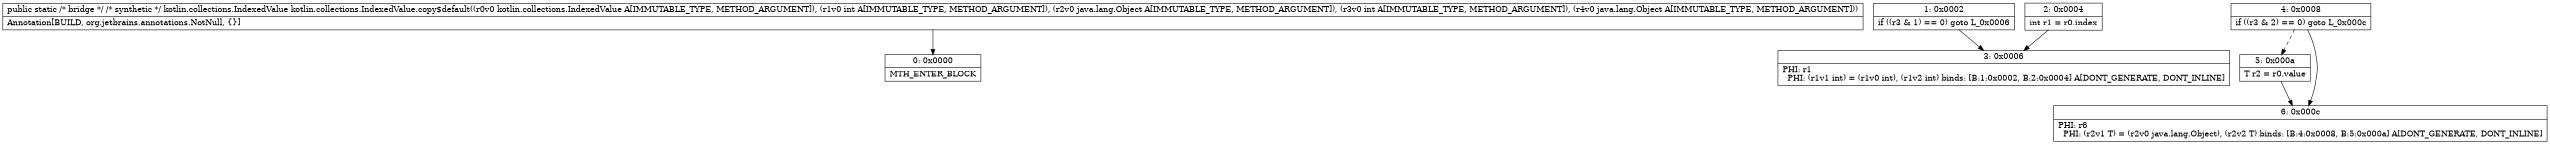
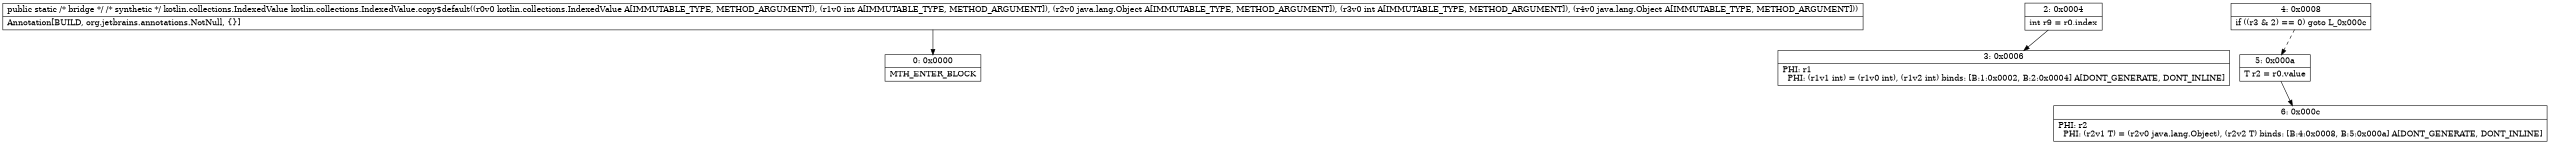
(1944, 17) -> none
(2064, 23) -> (2064, 23)
(2317, 65) -> none
(2074, 126) -> (2074, 126)
